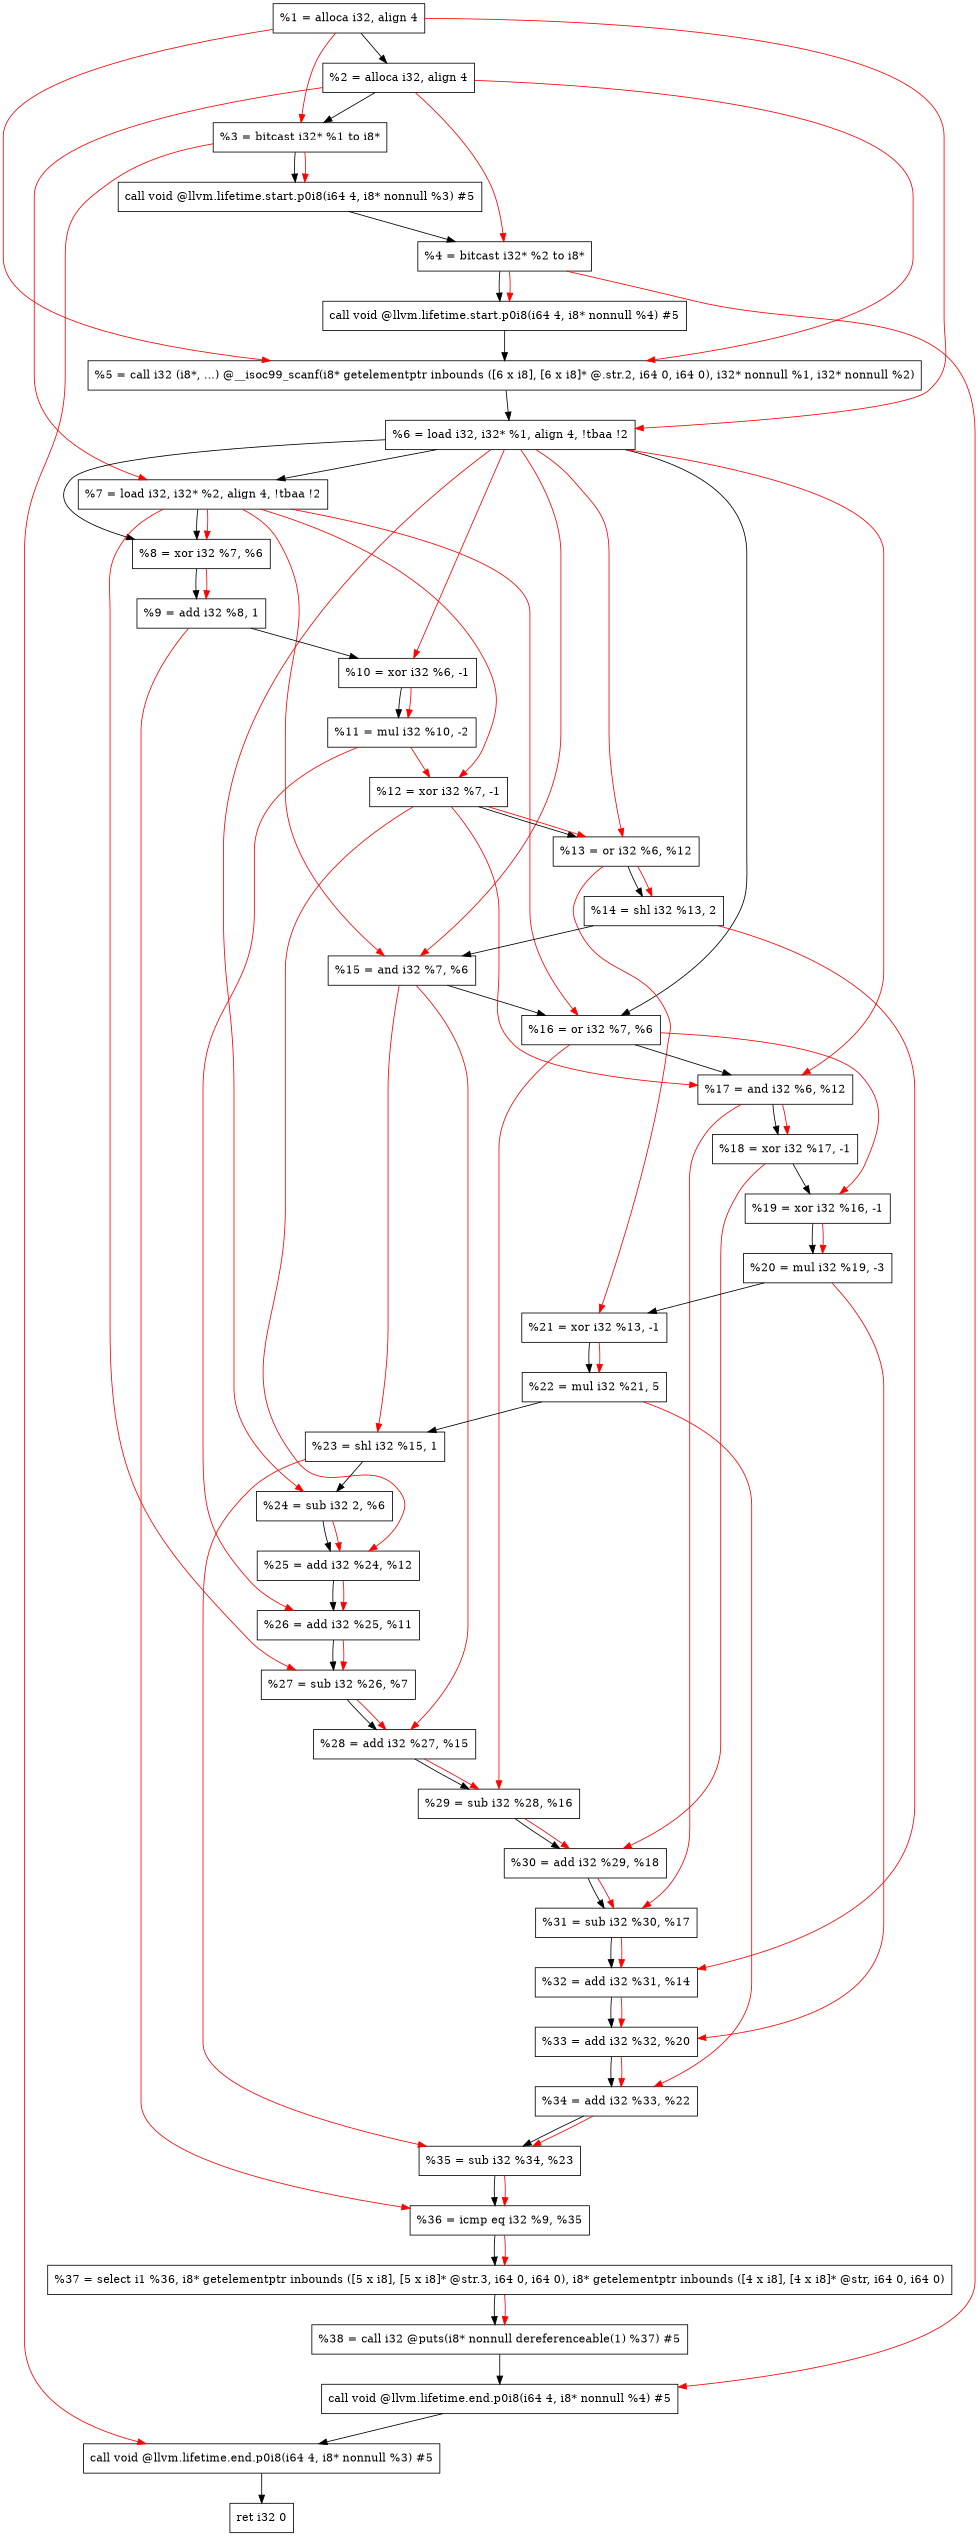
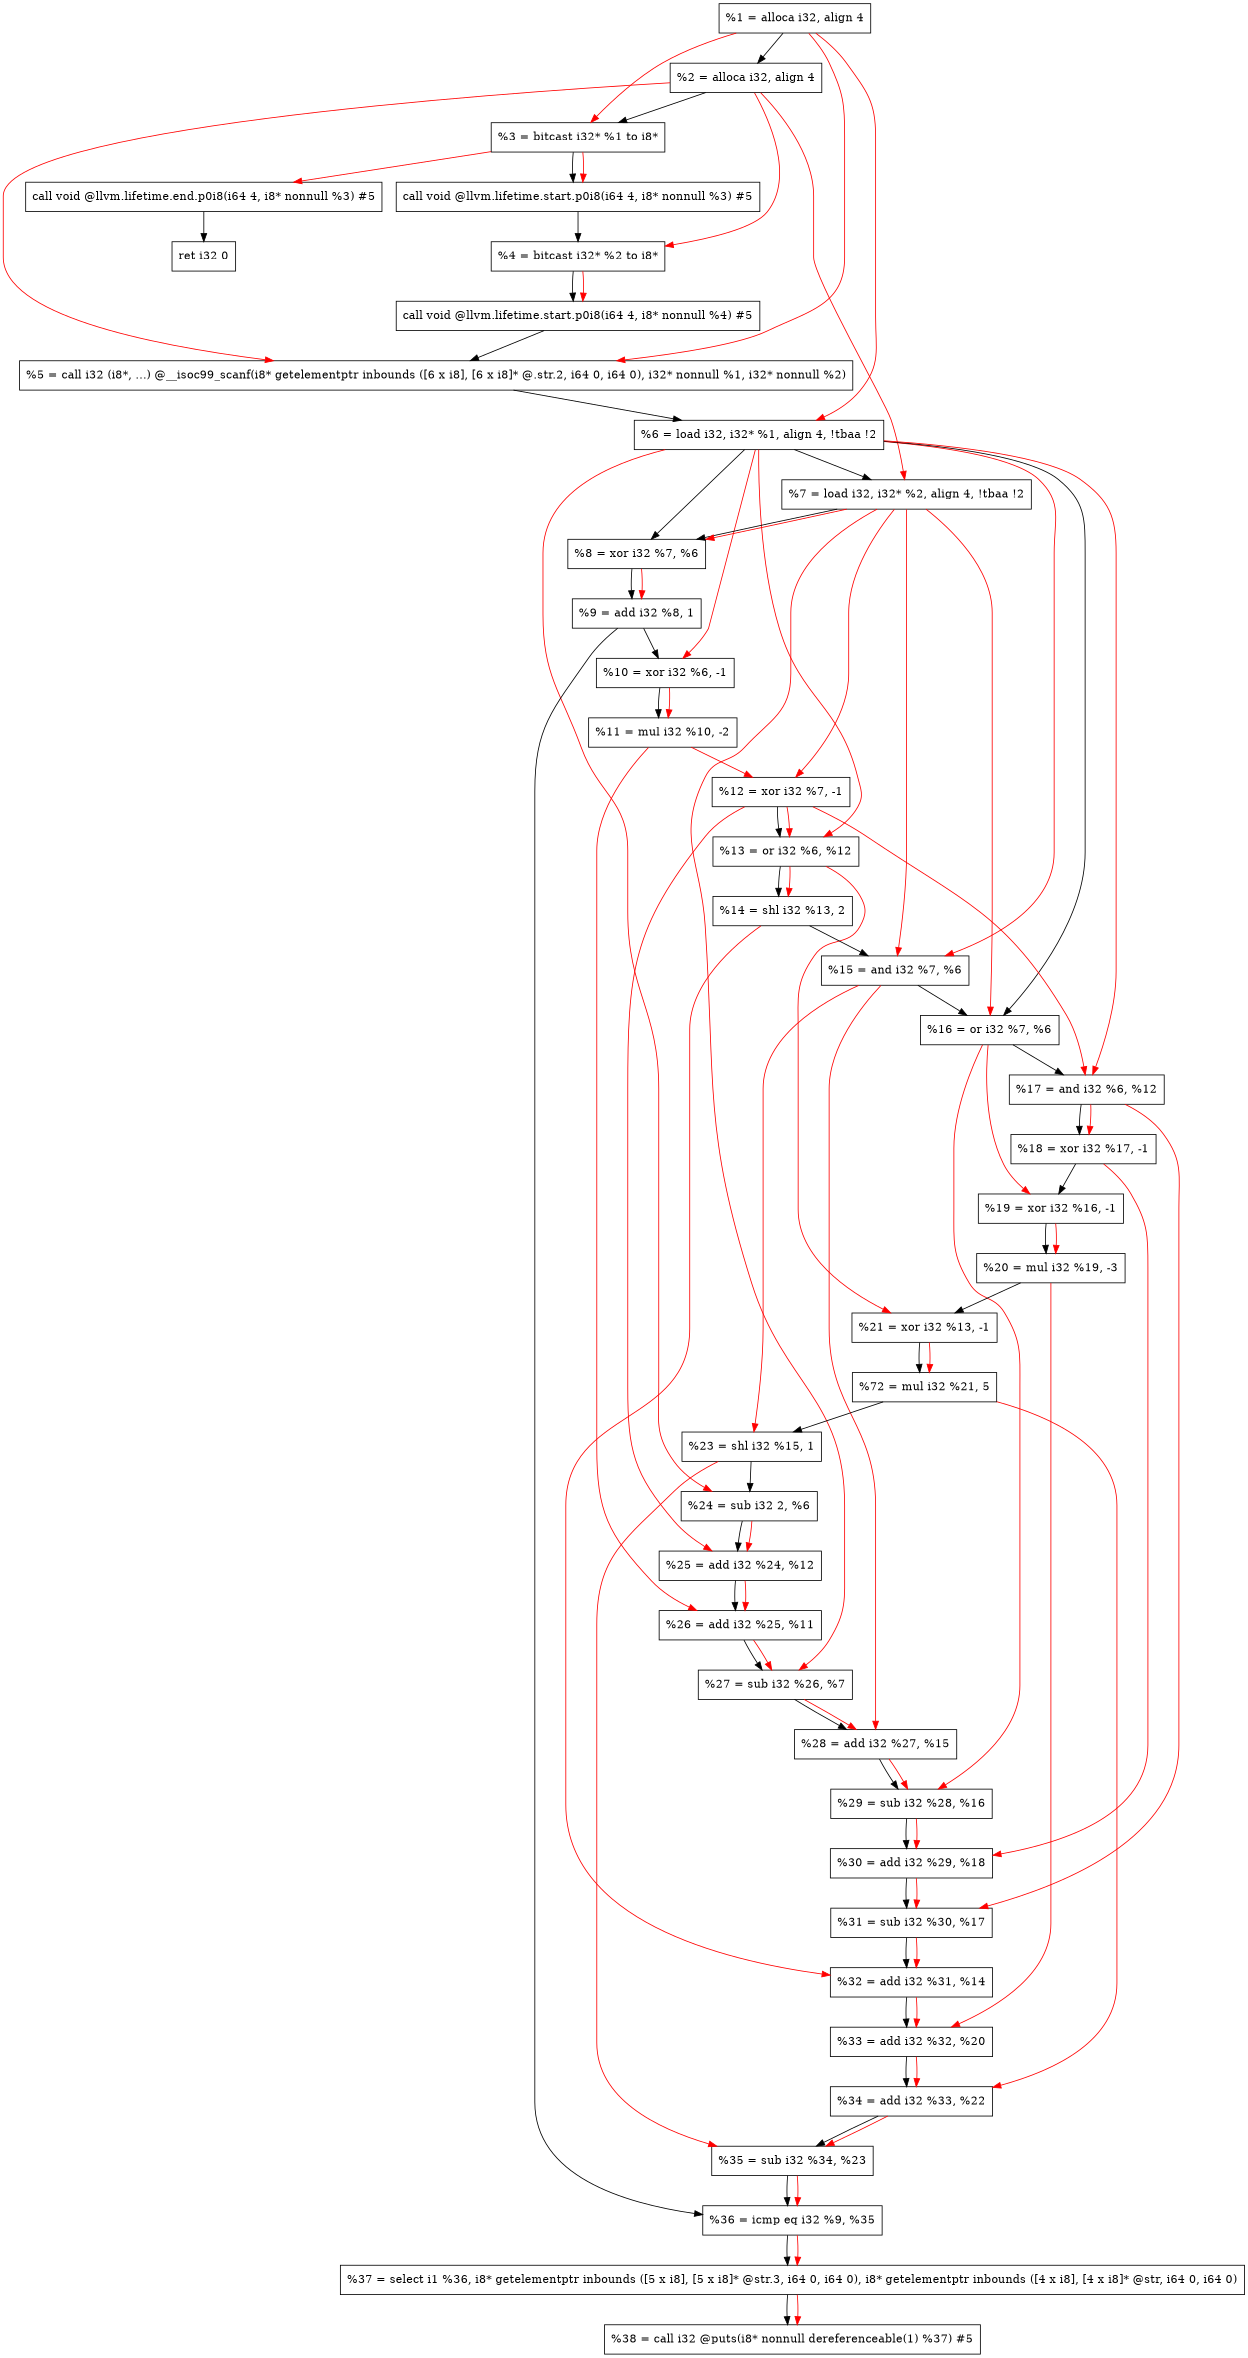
(594, 1387) -> (925, 1387)
(141, 1461) -> (535, 1458)
(500, 2399) -> none
